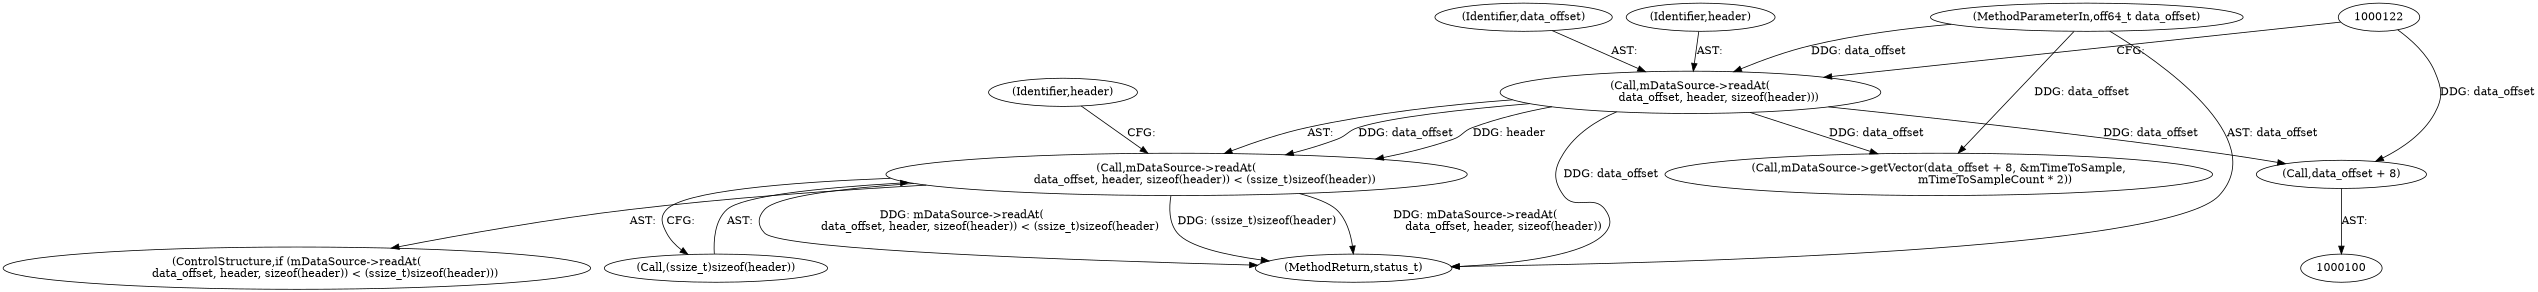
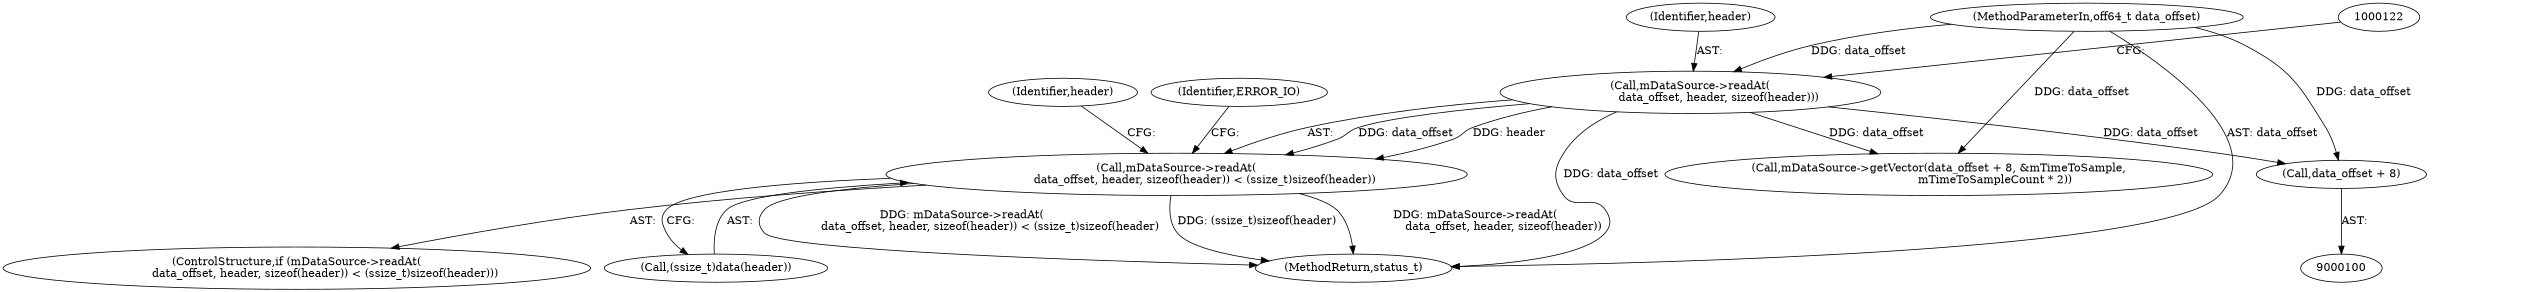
(1524, 17) -> none
none -> (1239, 92)
(2440, 99) -> (2283, 70)
(716, 268) -> (716, 268)
(2341, 268) -> (2341, 268)
